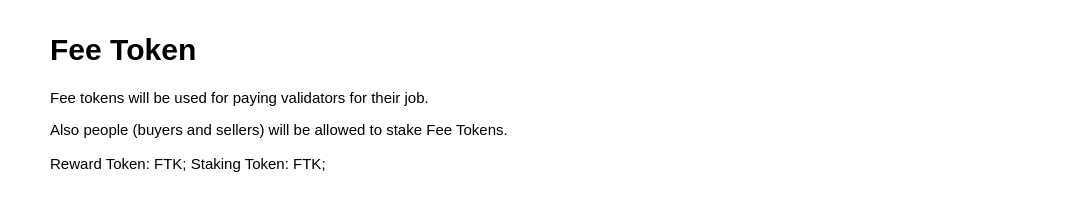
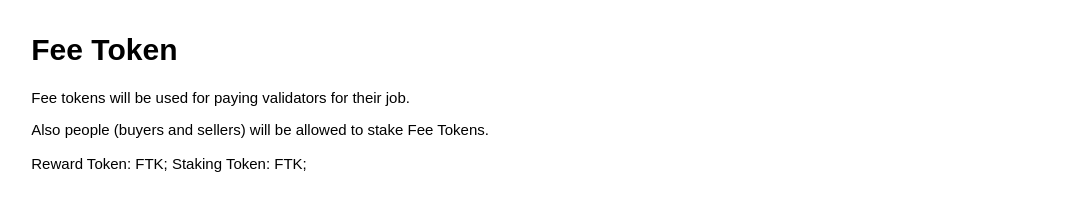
(557, 101) -> (538, 101)
